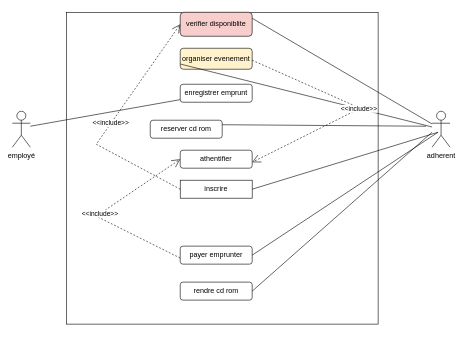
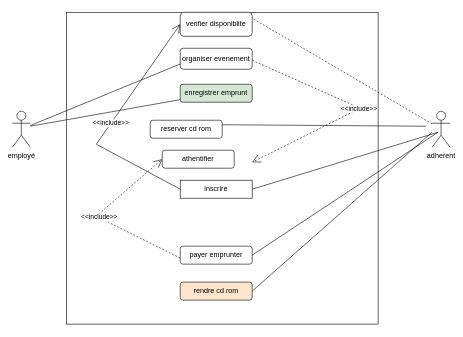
(216, 24) -> (216, 24)
(216, 59) -> (216, 59)
(342, 71) -> (342, 71)
(262, 84) -> (85, 103)
(216, 93) -> (216, 93)
(216, 159) -> (198, 159)
(128, 161) -> (128, 161)
(216, 291) -> (216, 291)
